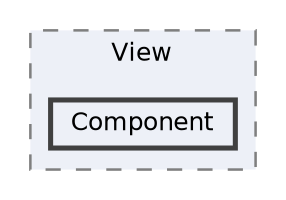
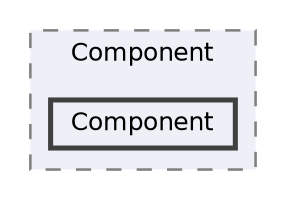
(143, 54) -> (143, 54)
